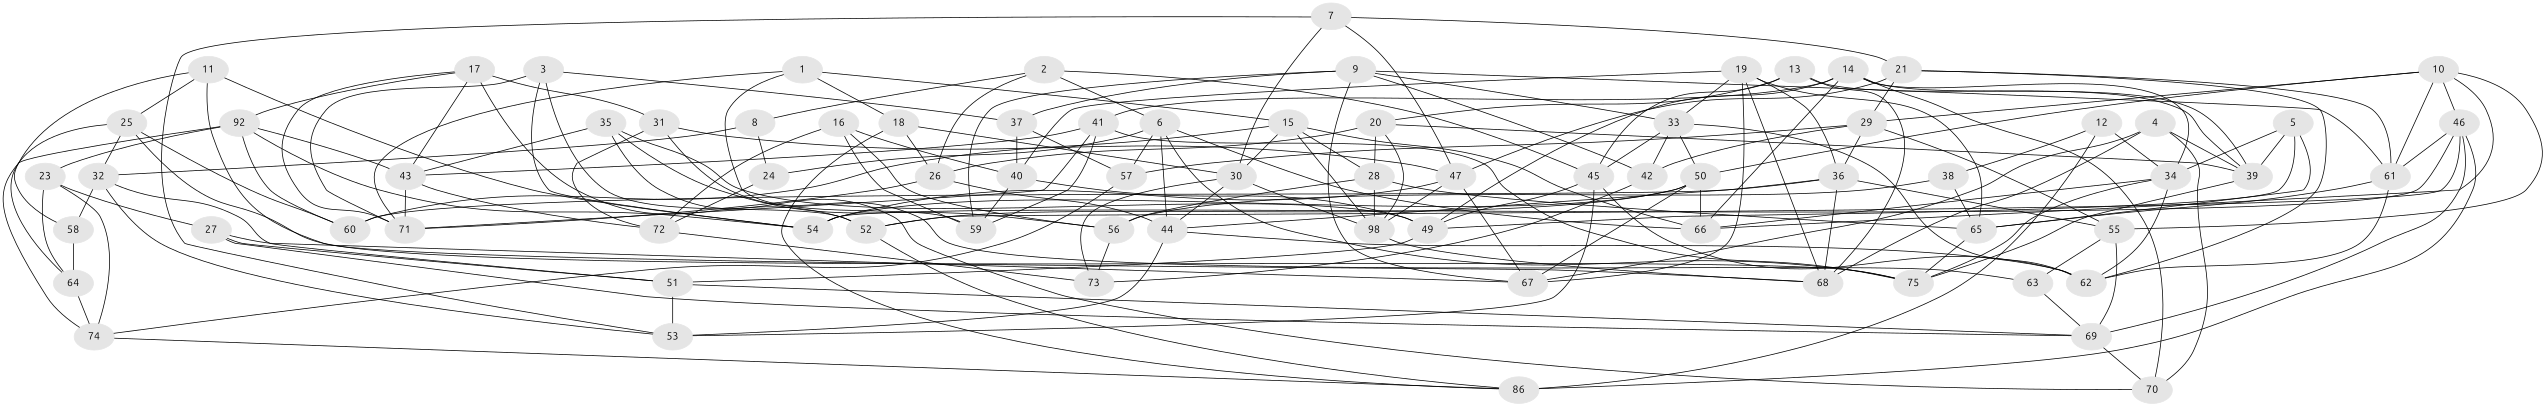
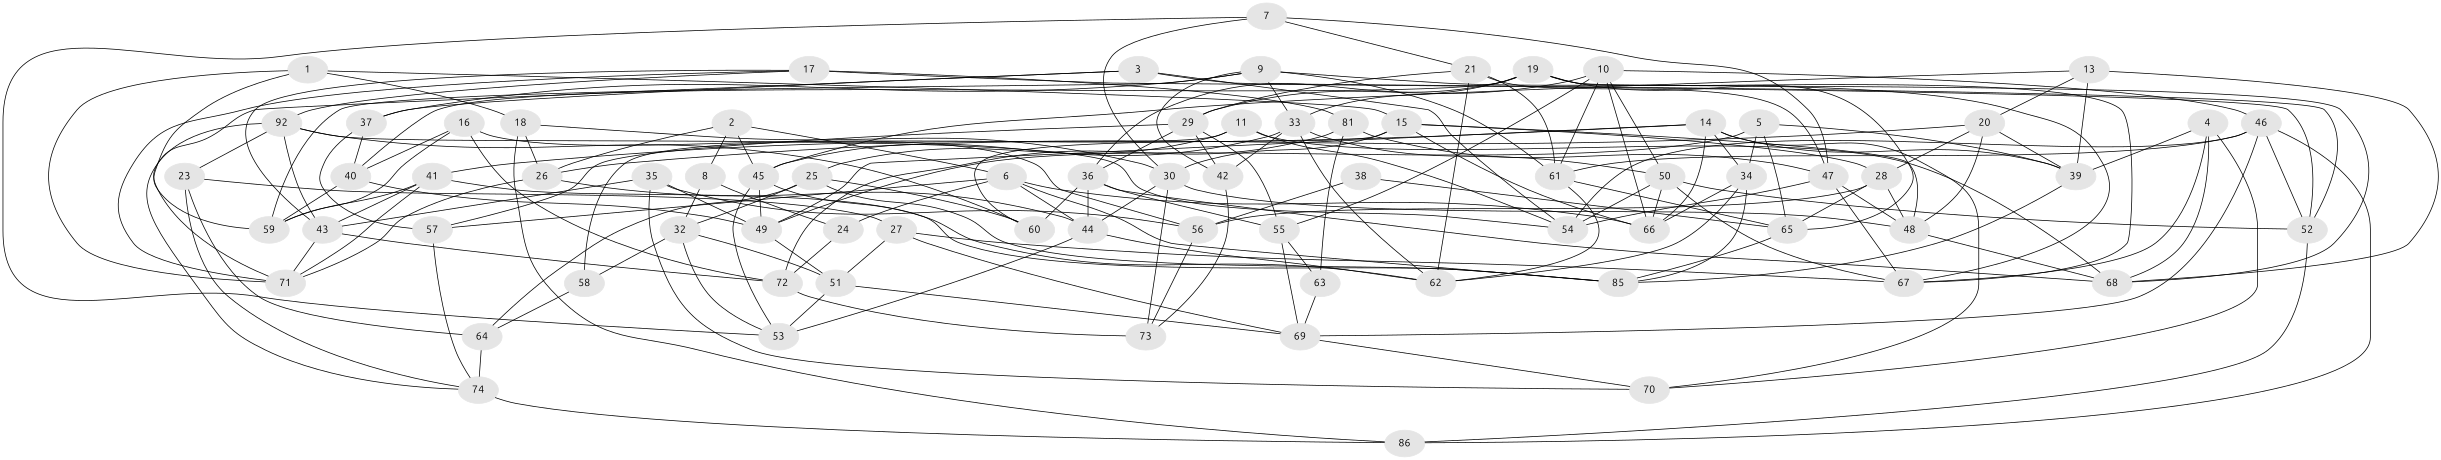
(659, 123) -> (1348, 123)
(2102, 123) -> none
(1374, 230) -> (1910, 230)
(1914, 283) -> (1618, 283)
